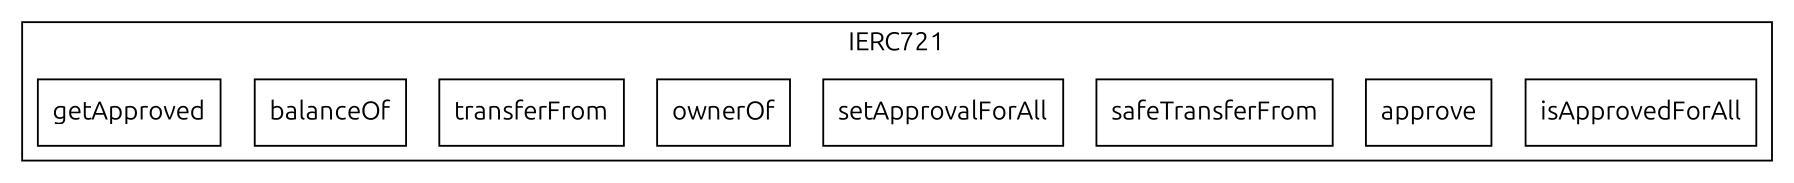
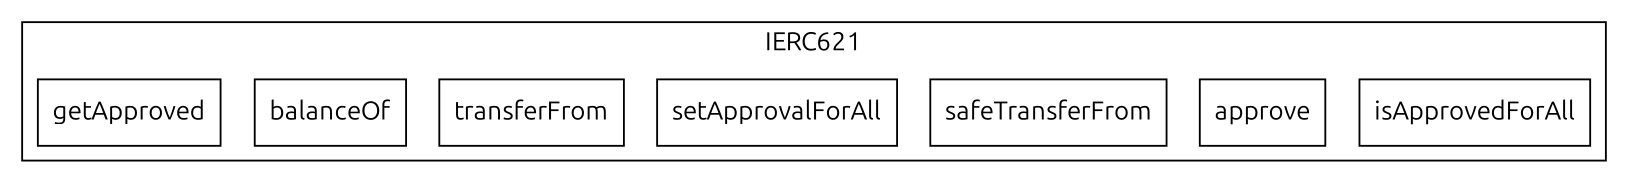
(897, 43) -> (814, 43)
(724, 113) -> none
